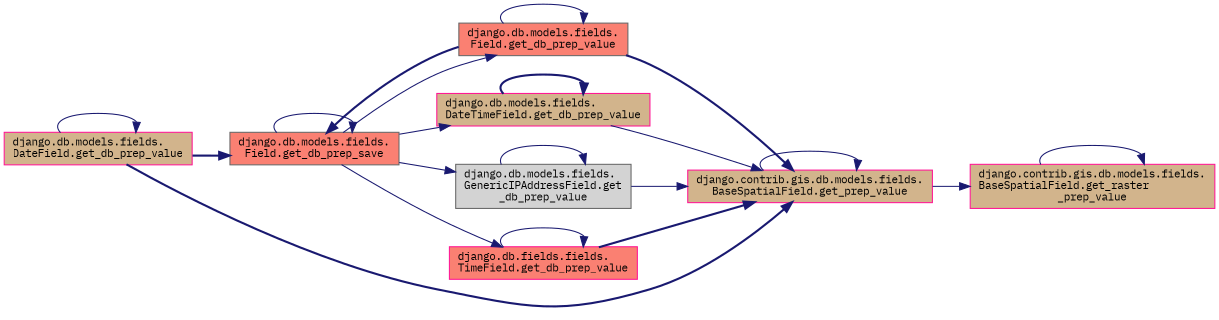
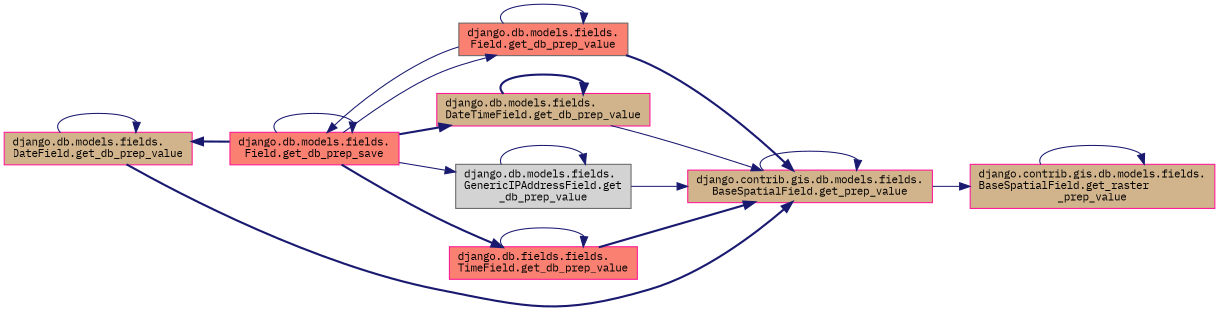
(393, 80) -> (393, 80)
(419, 131) -> (419, 131)
(314, 149) -> (314, 149)
(206, 156) -> (216, 142)
(415, 207) -> (415, 207)
